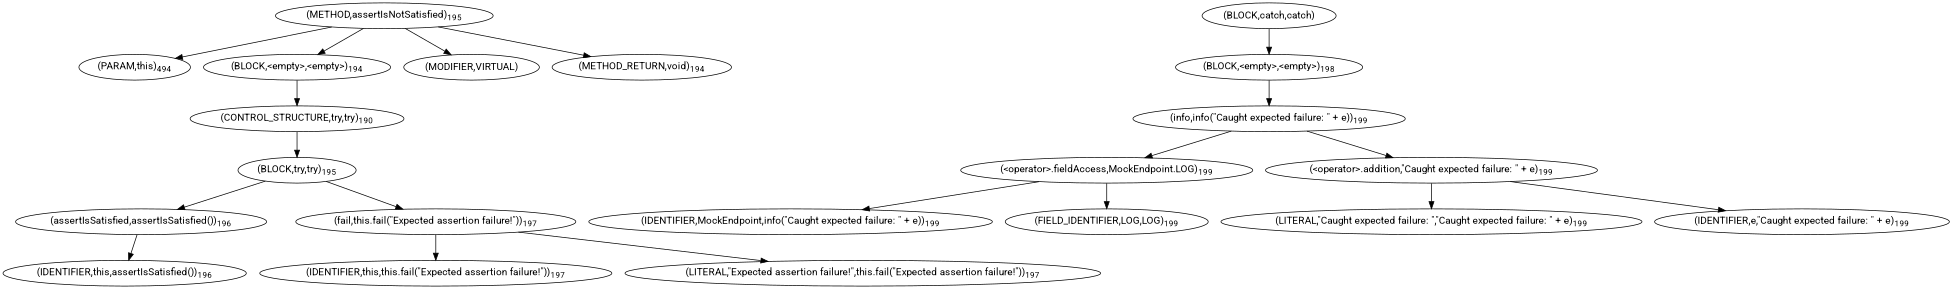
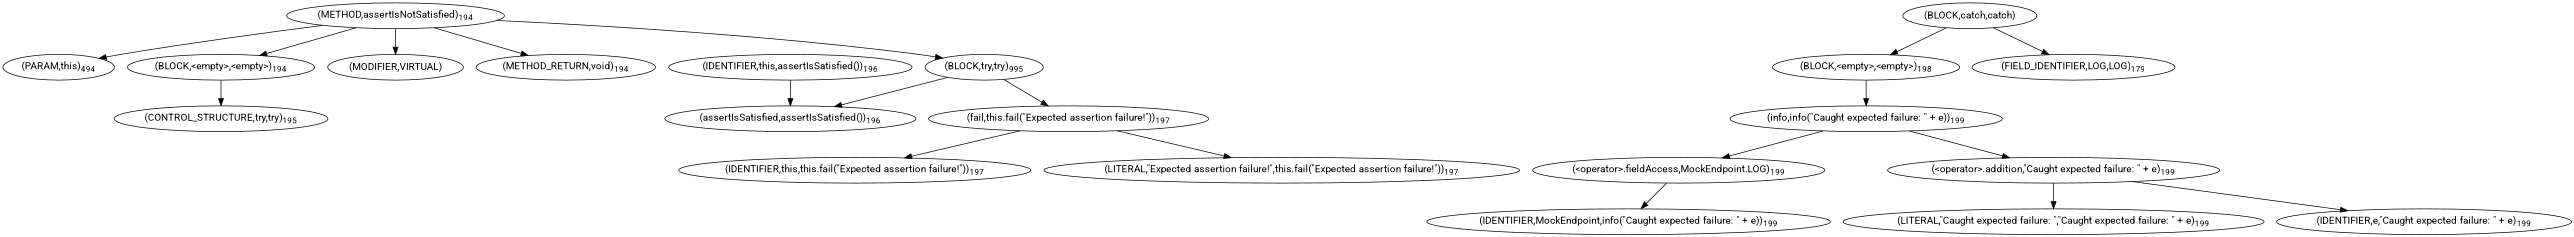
(455, 15) -> (466, 15)
(366, 118) -> (290, 118)
(297, 141) -> (716, 34)
(329, 169) -> (1016, 66)
(1107, 192) -> (2018, 40)
(1171, 221) -> (2138, 66)
(134, 244) -> (790, 89)
